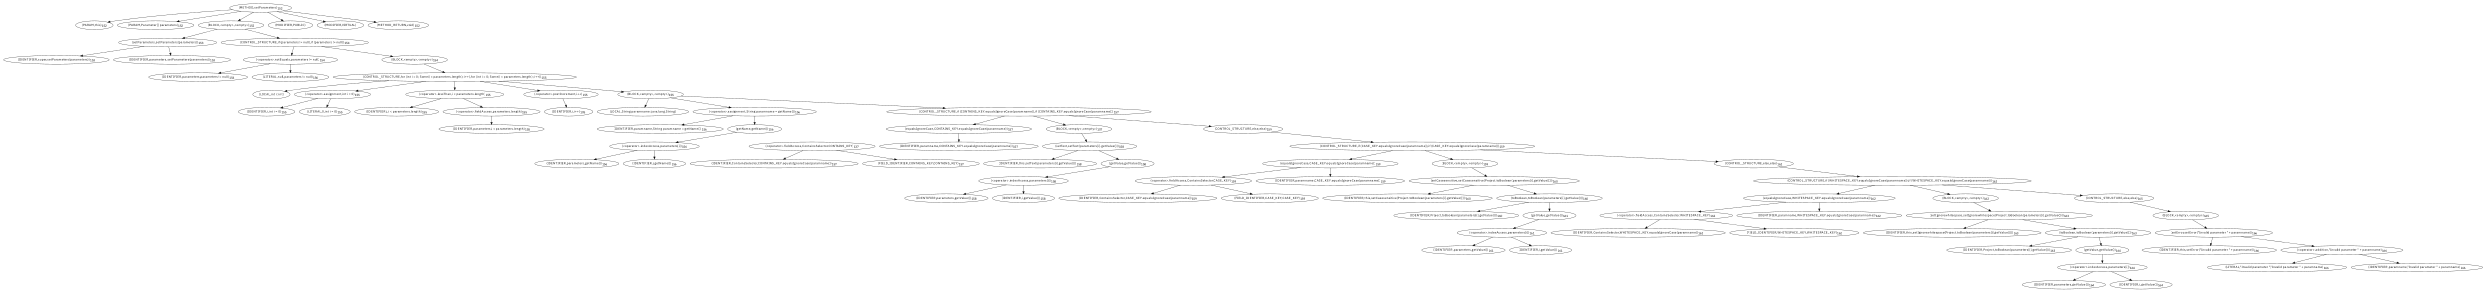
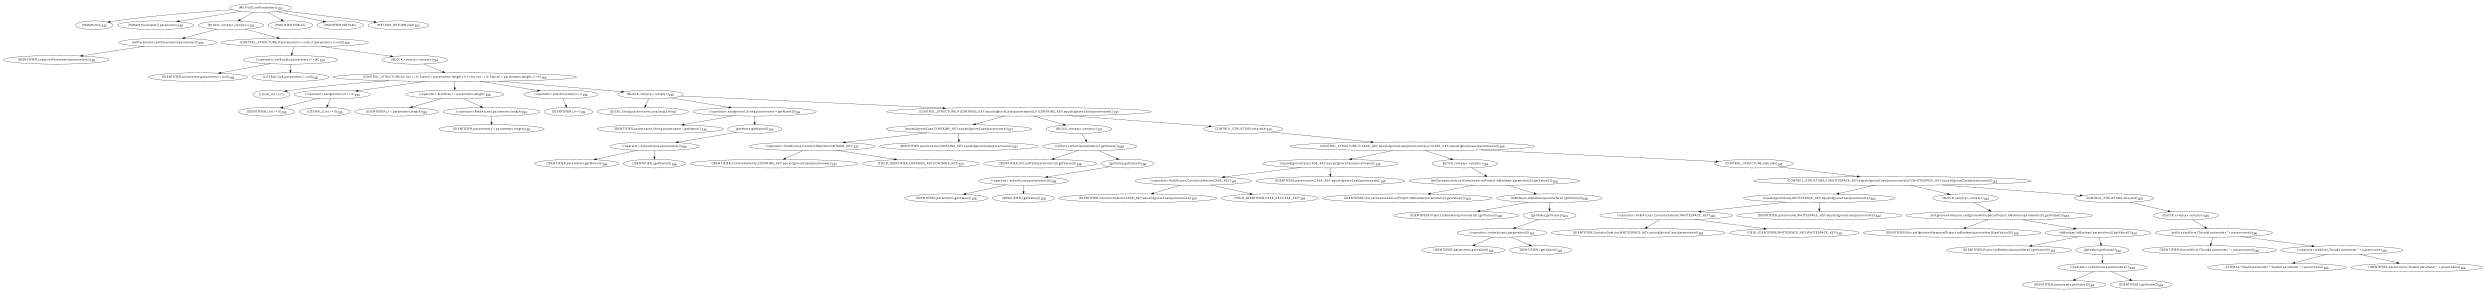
(172, 60) -> none
none -> (886, 138)
